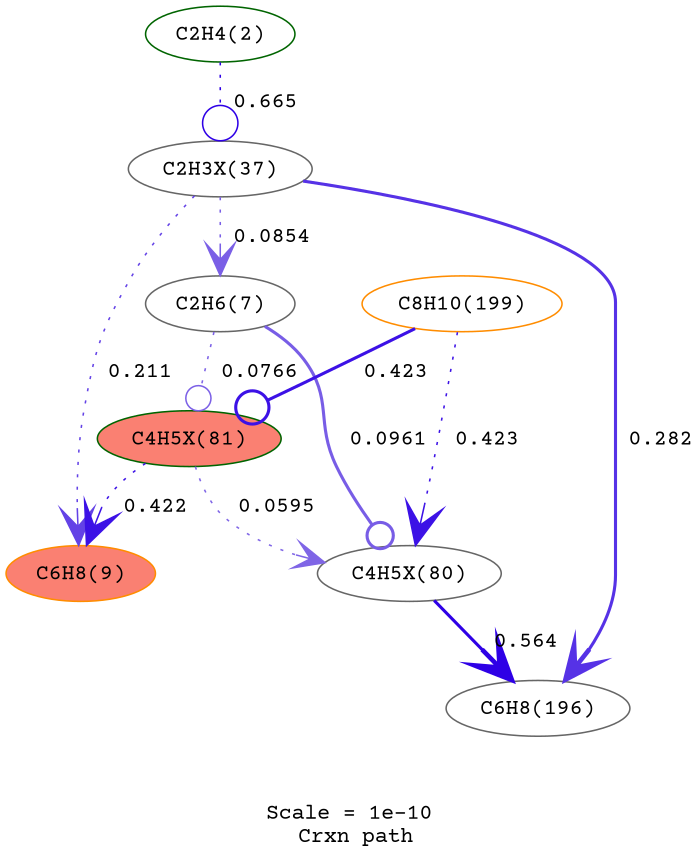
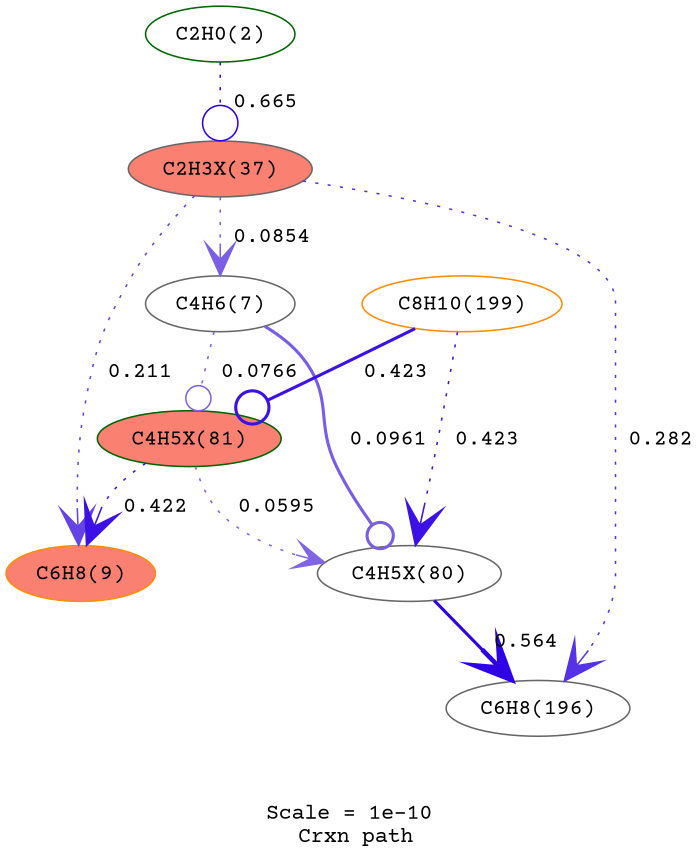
(220, 34) -> (220, 34)
(220, 169) -> (220, 169)
(220, 304) -> (220, 304)
(616, 305) -> (616, 305)
